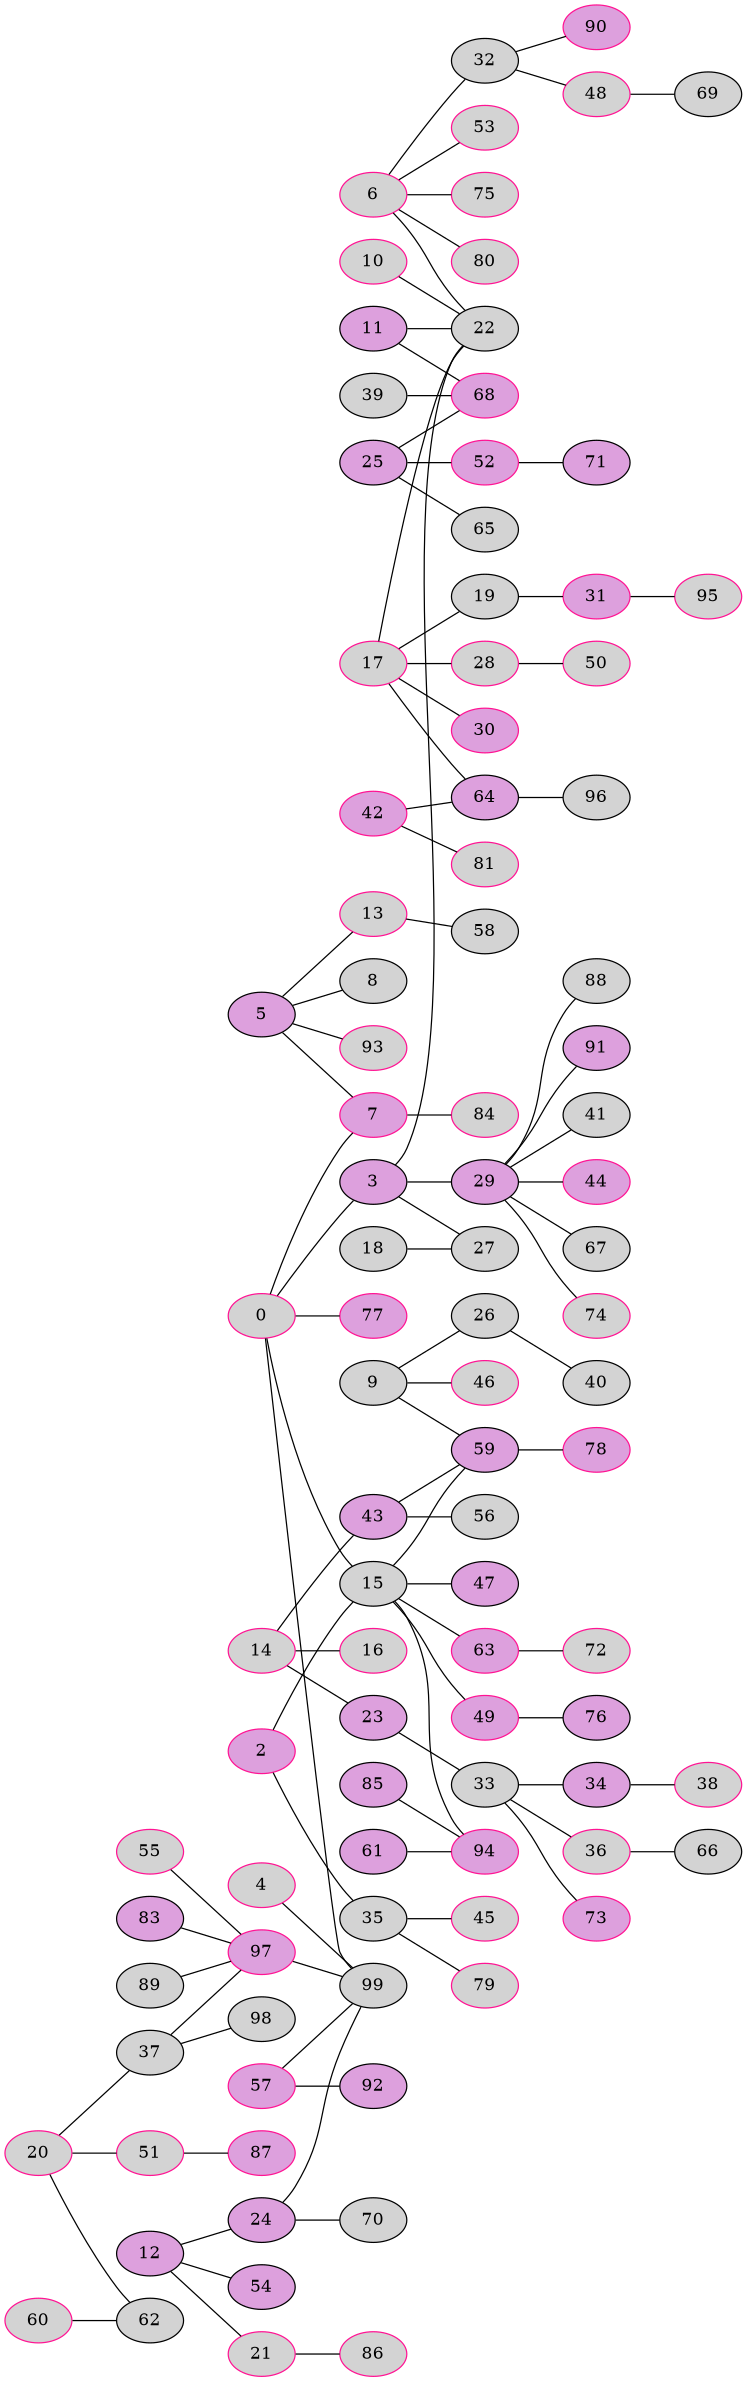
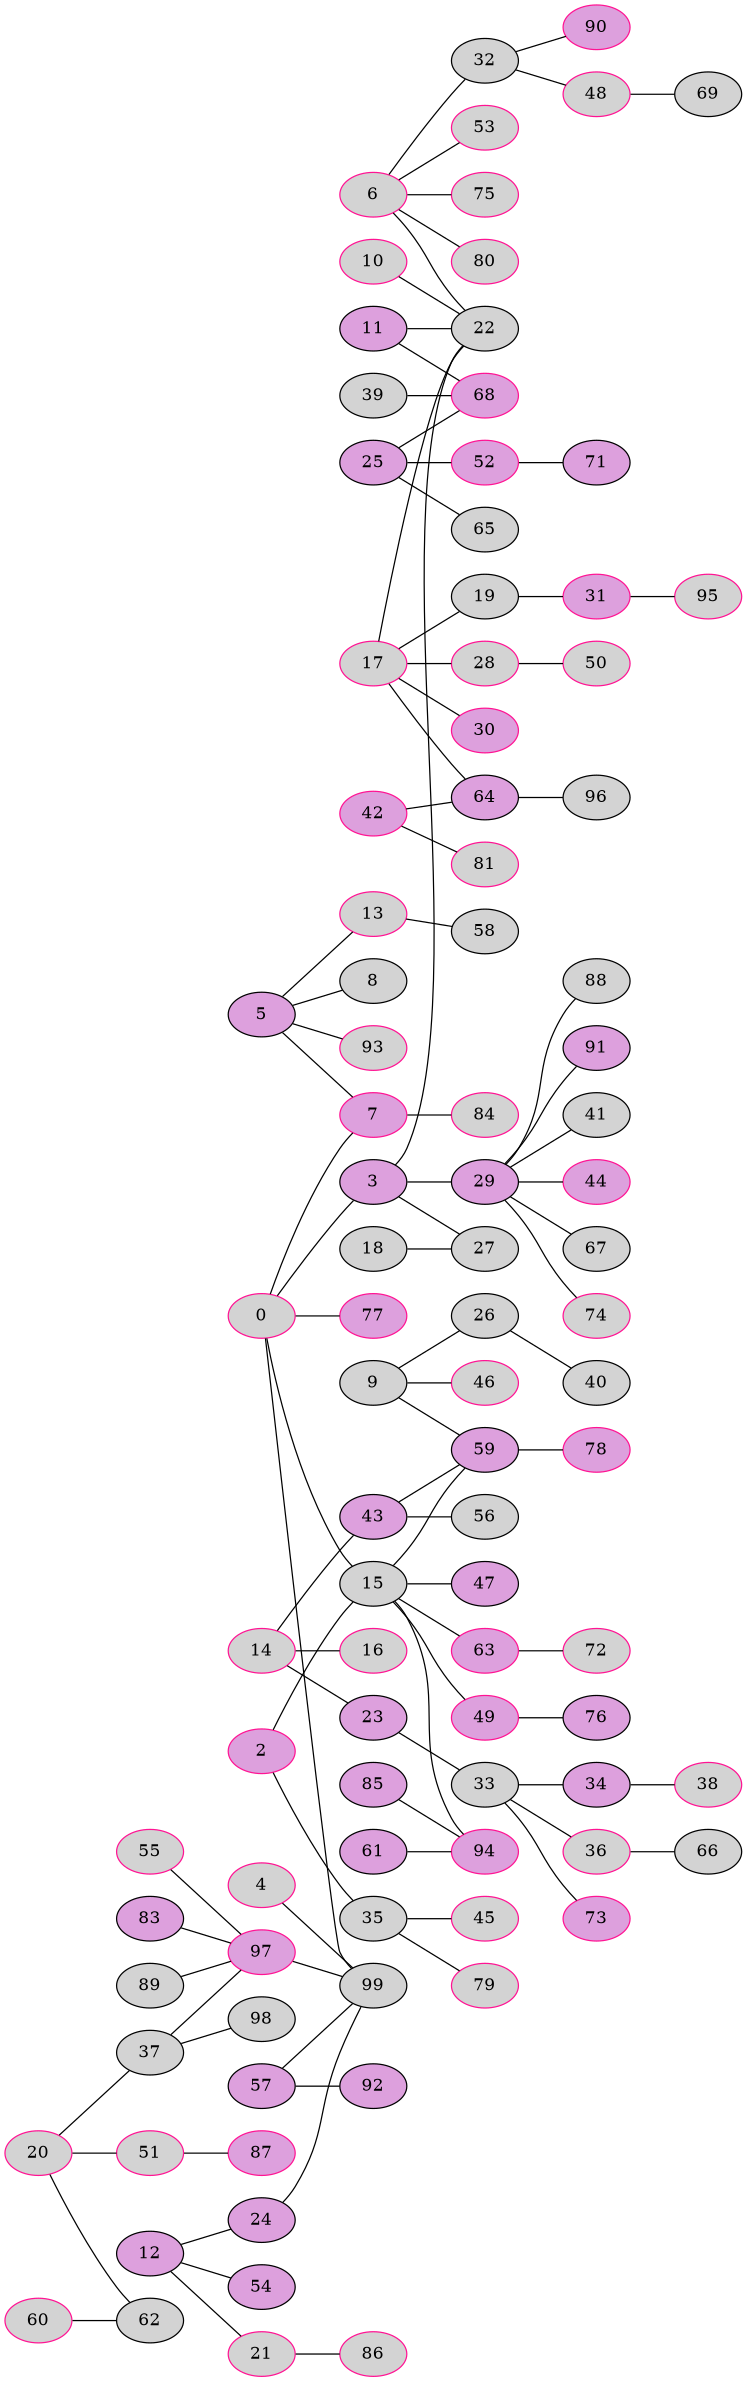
(262, 2086) -> (262, 2086)
(373, 2220) -> none
